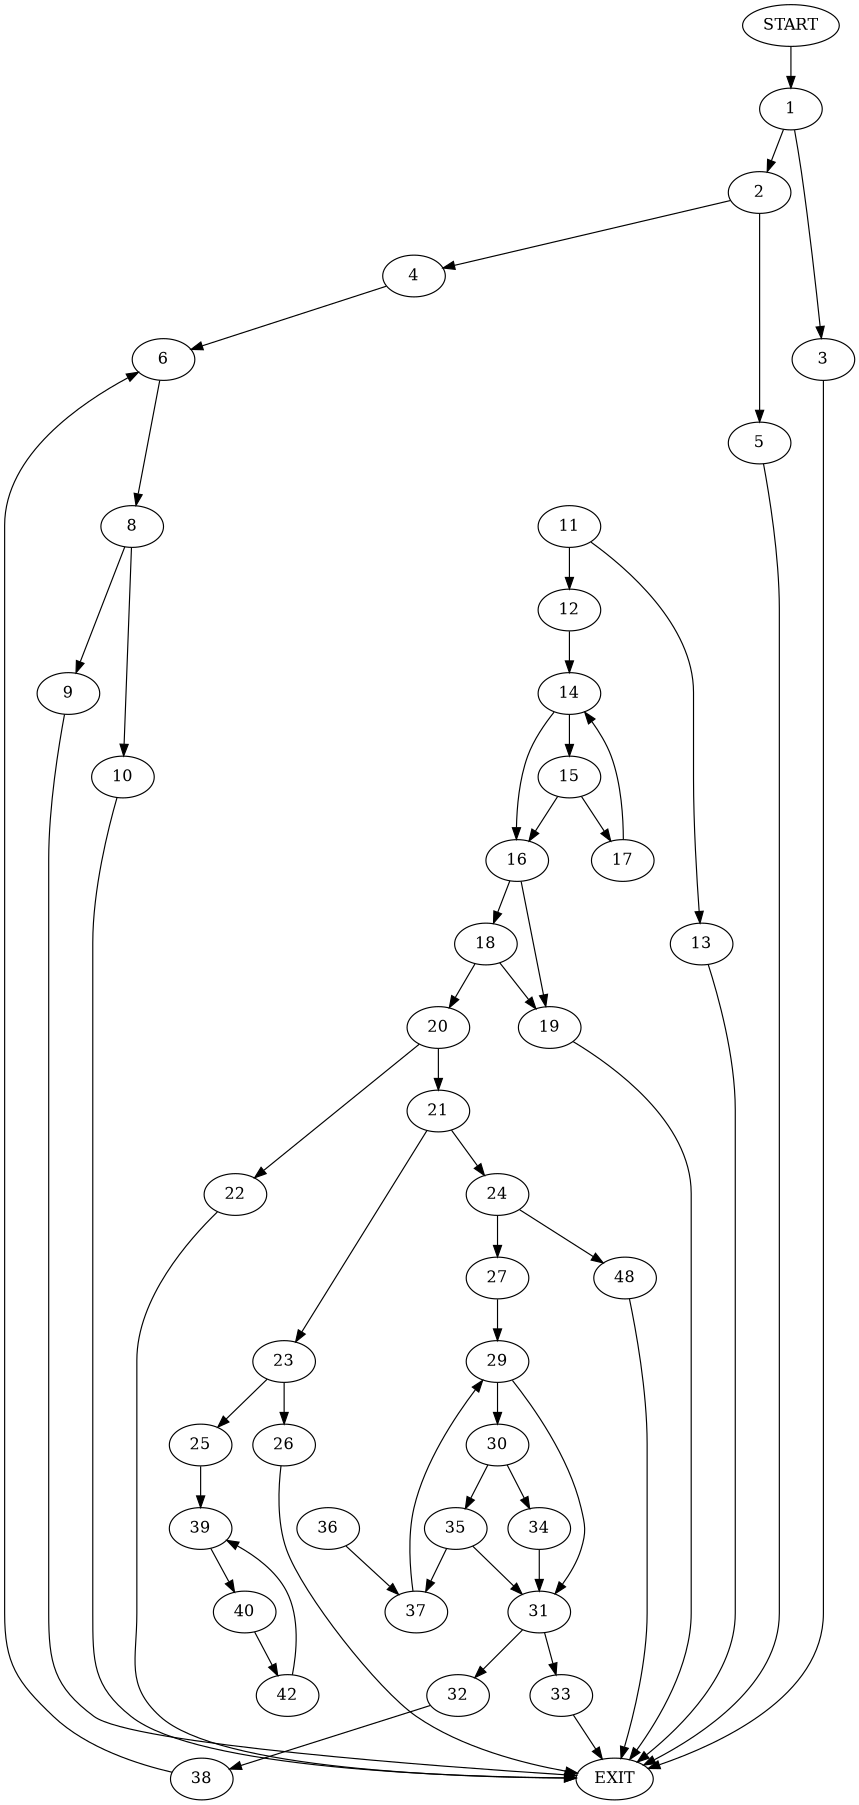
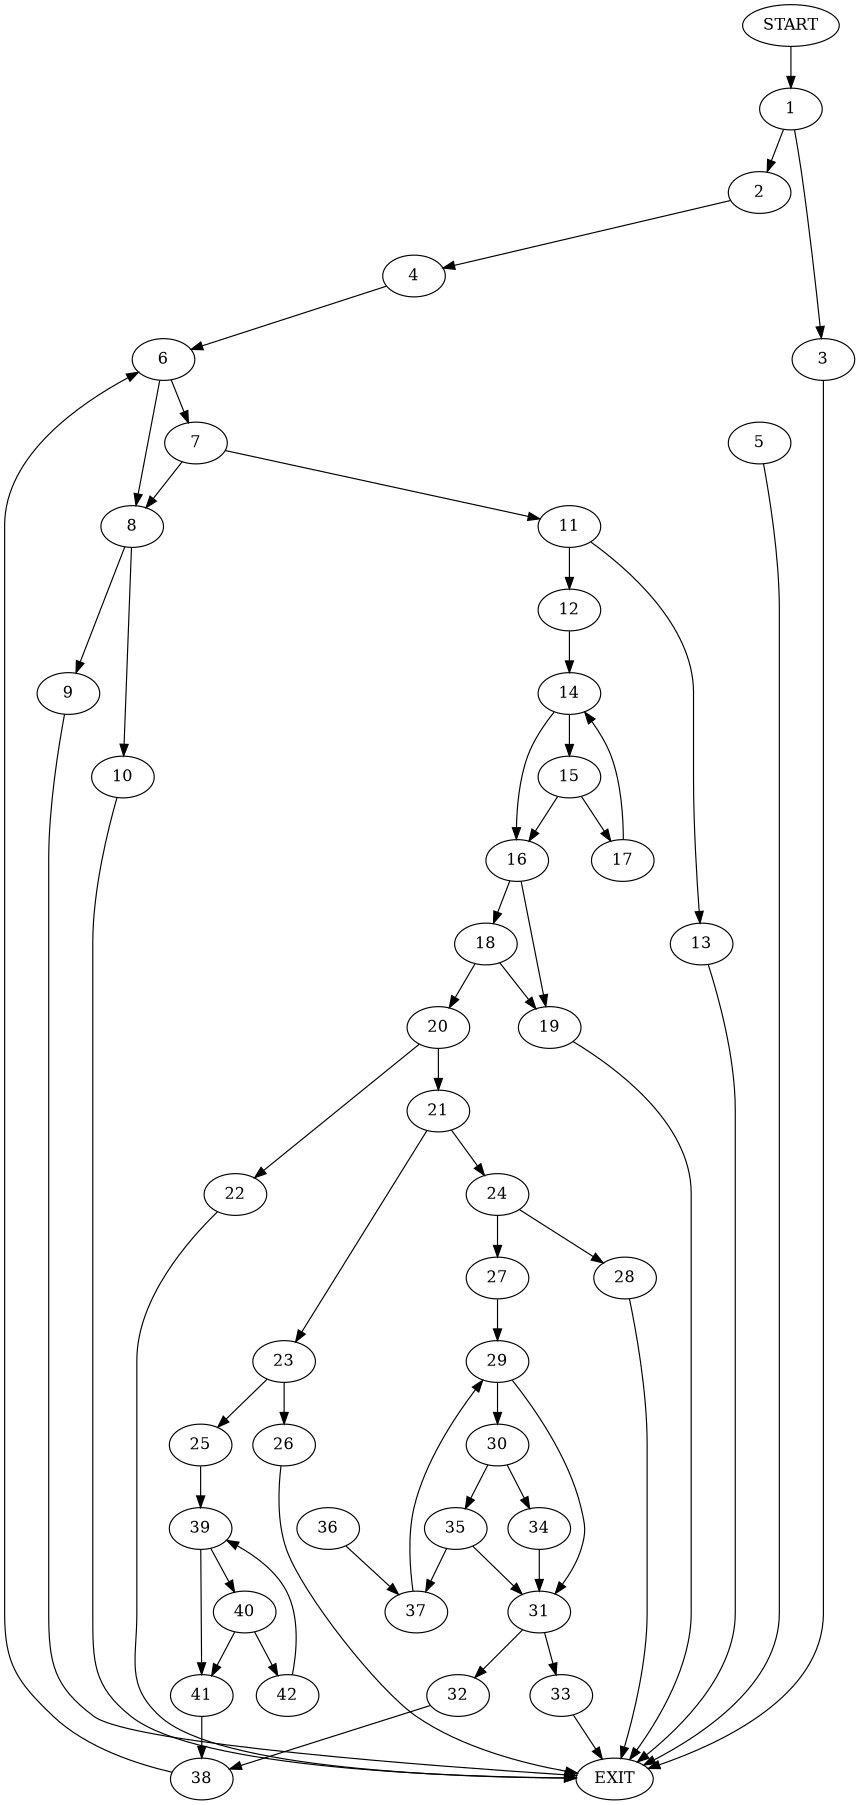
(760, 312) -> none
none -> (196, 443)
(625, 1278) -> (625, 1278)
none -> (202, 1696)
